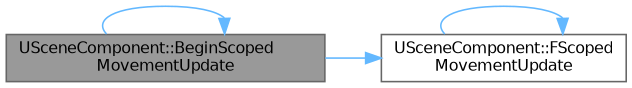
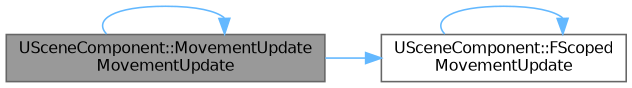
(166, 58) -> (166, 58)
